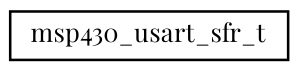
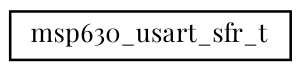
(149, 36) -> (150, 36)
